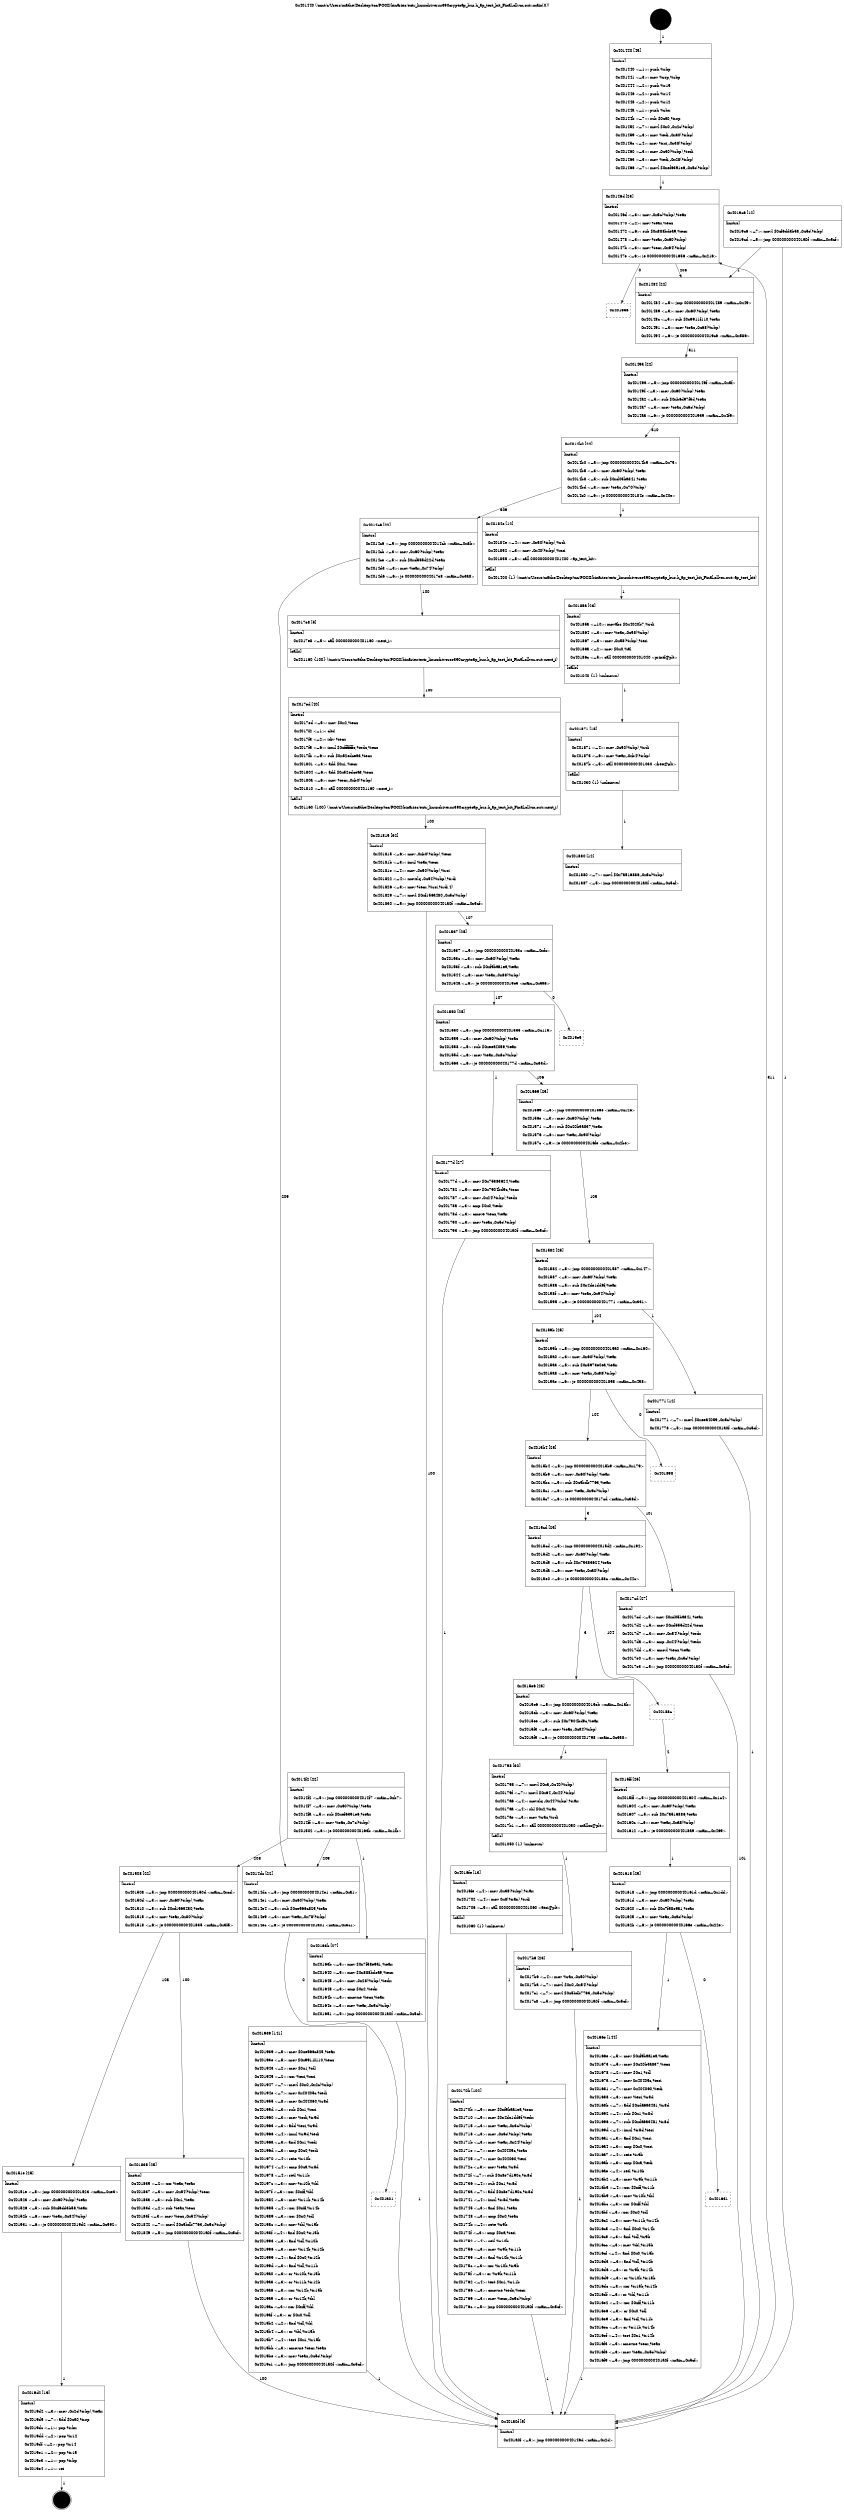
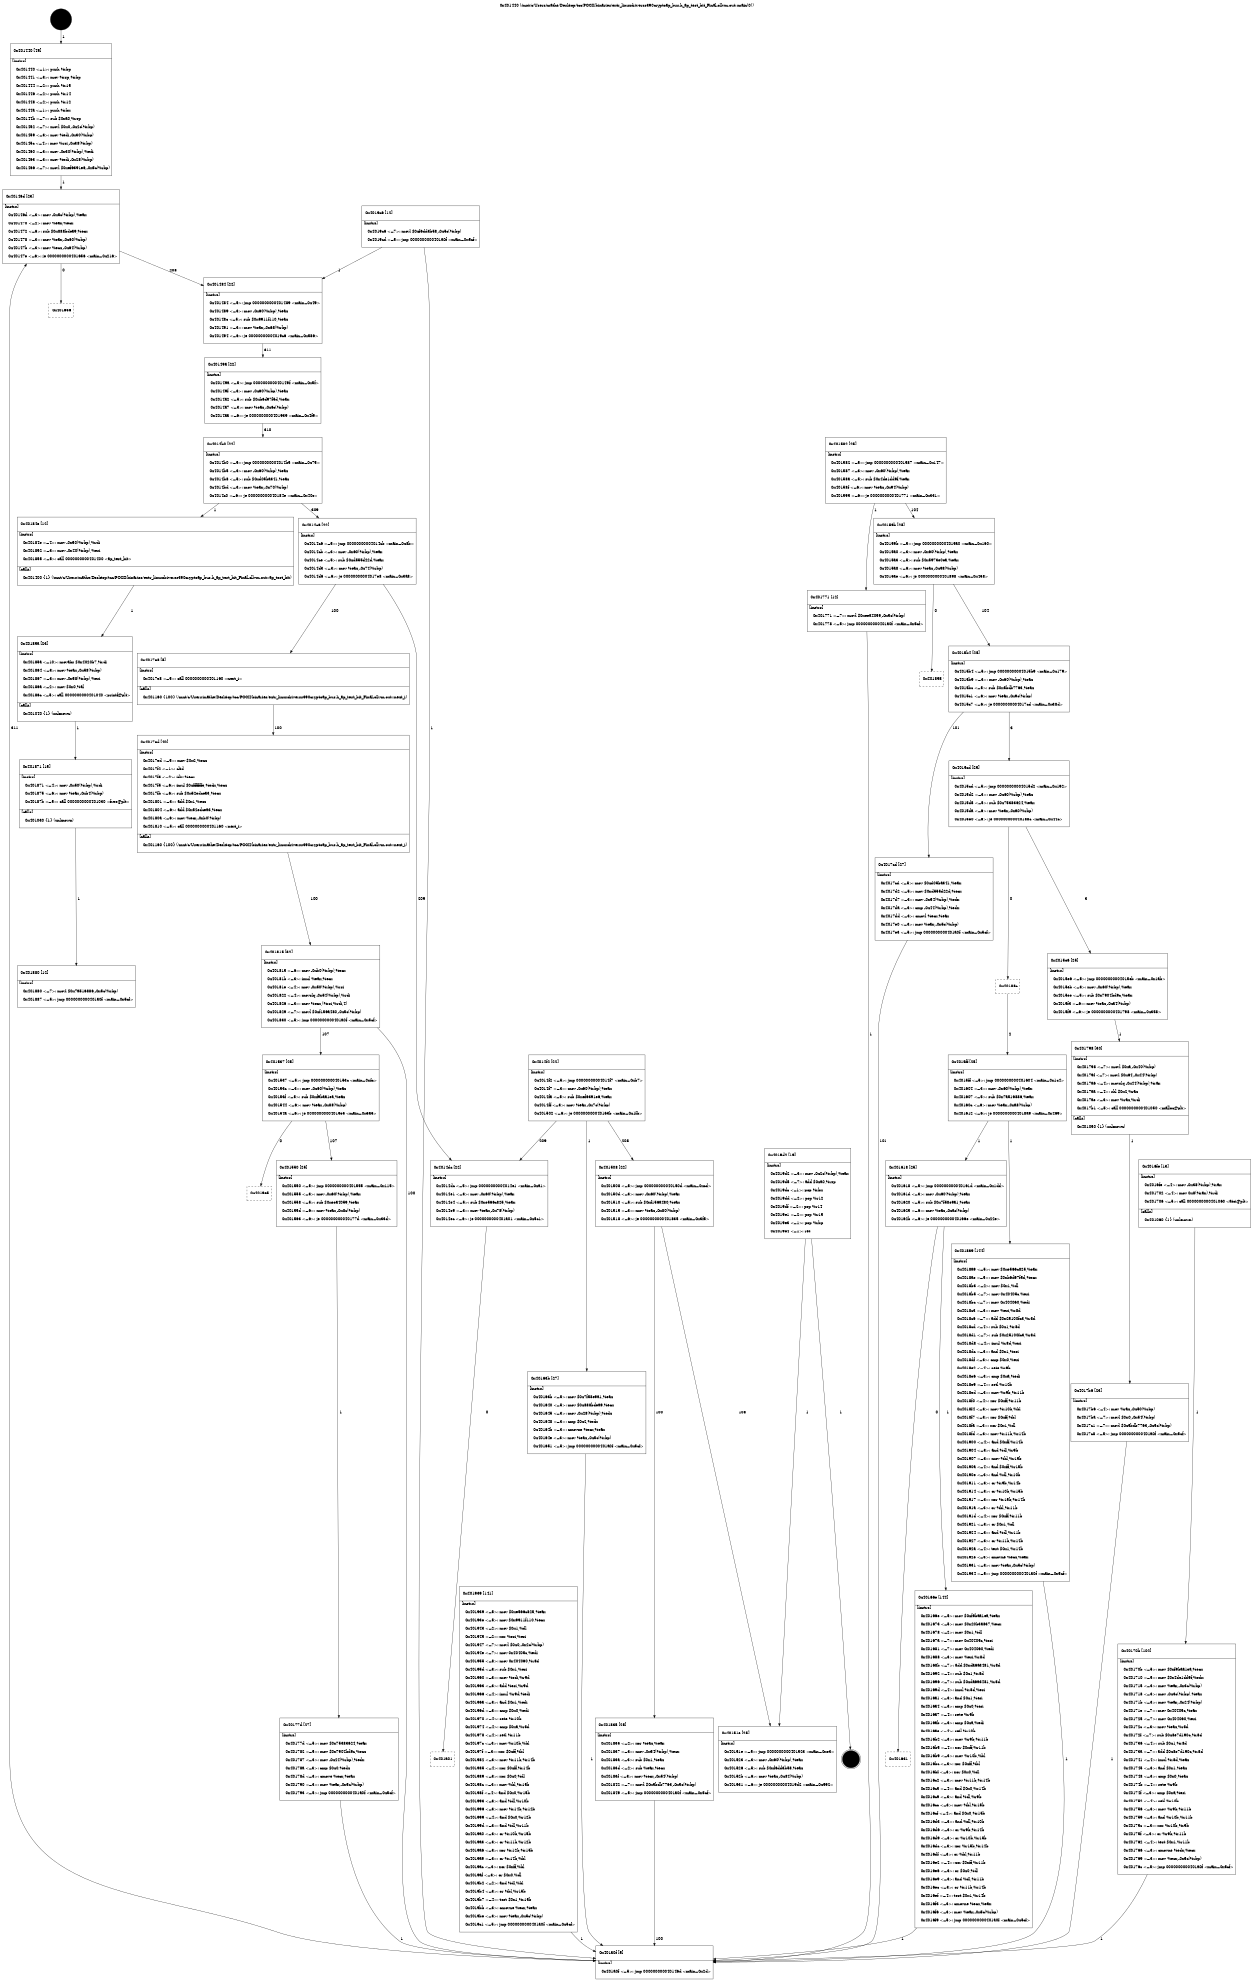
(577, 1118) -> none
none -> (1010, 1413)
(610, 1633) -> (1010, 899)
(62, 2308) -> (792, 1481)
